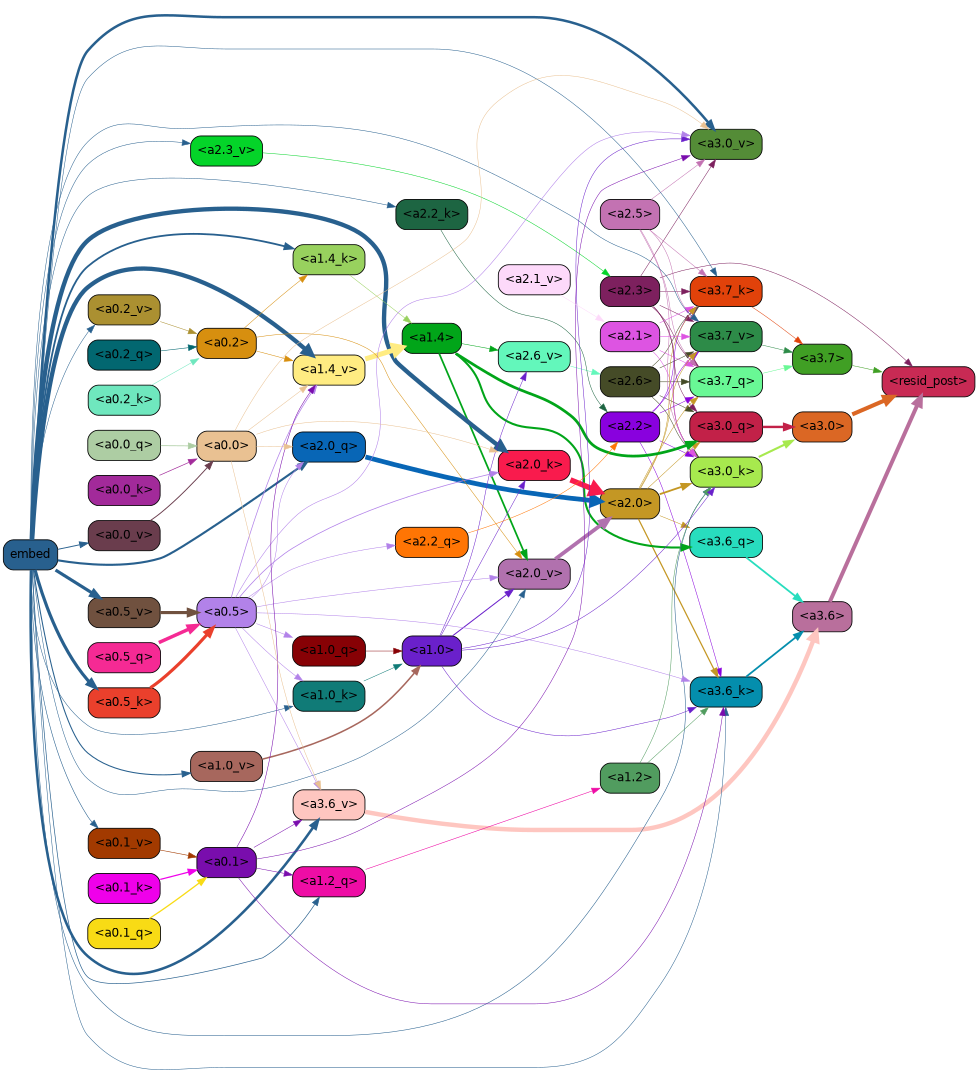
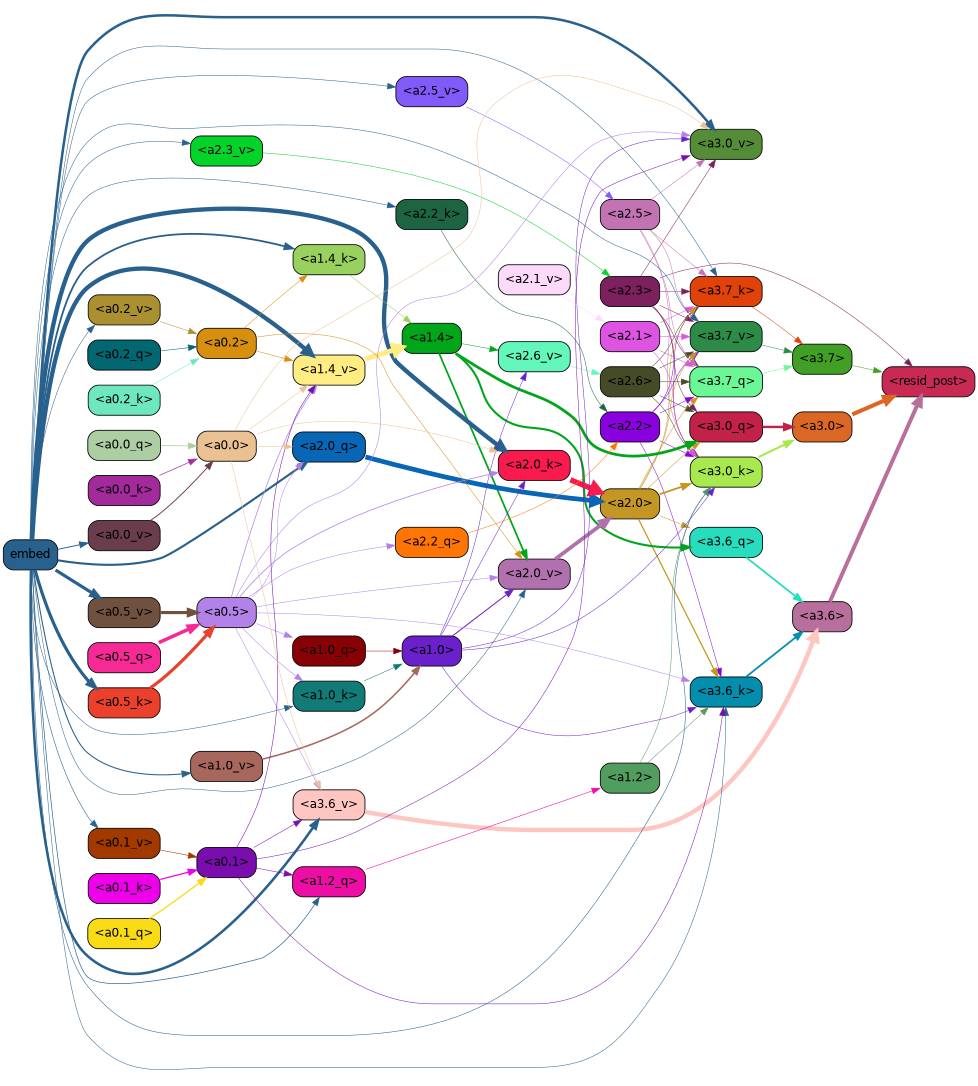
none -> (432, 92)
